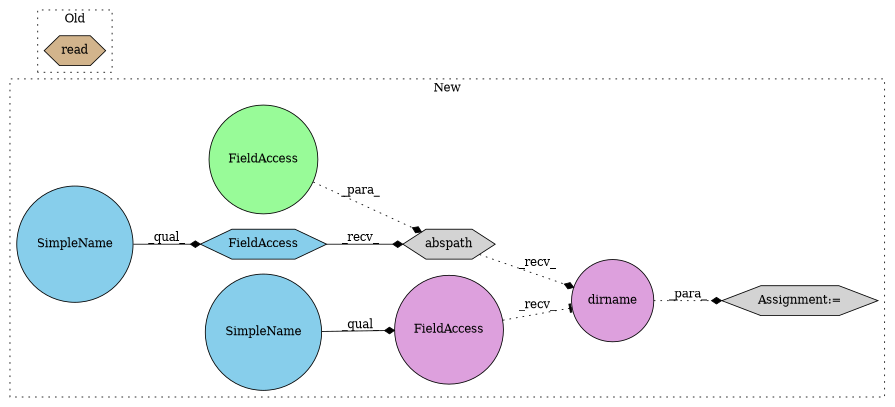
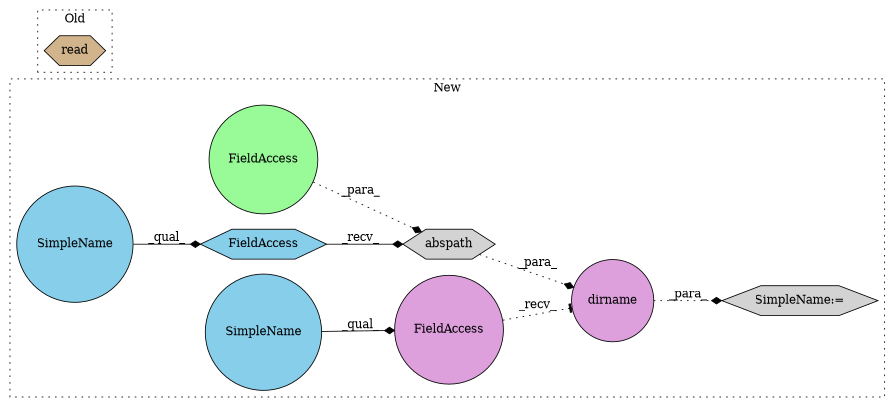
(538, 263) -> (538, 263)
(800, 301) -> (800, 301)
